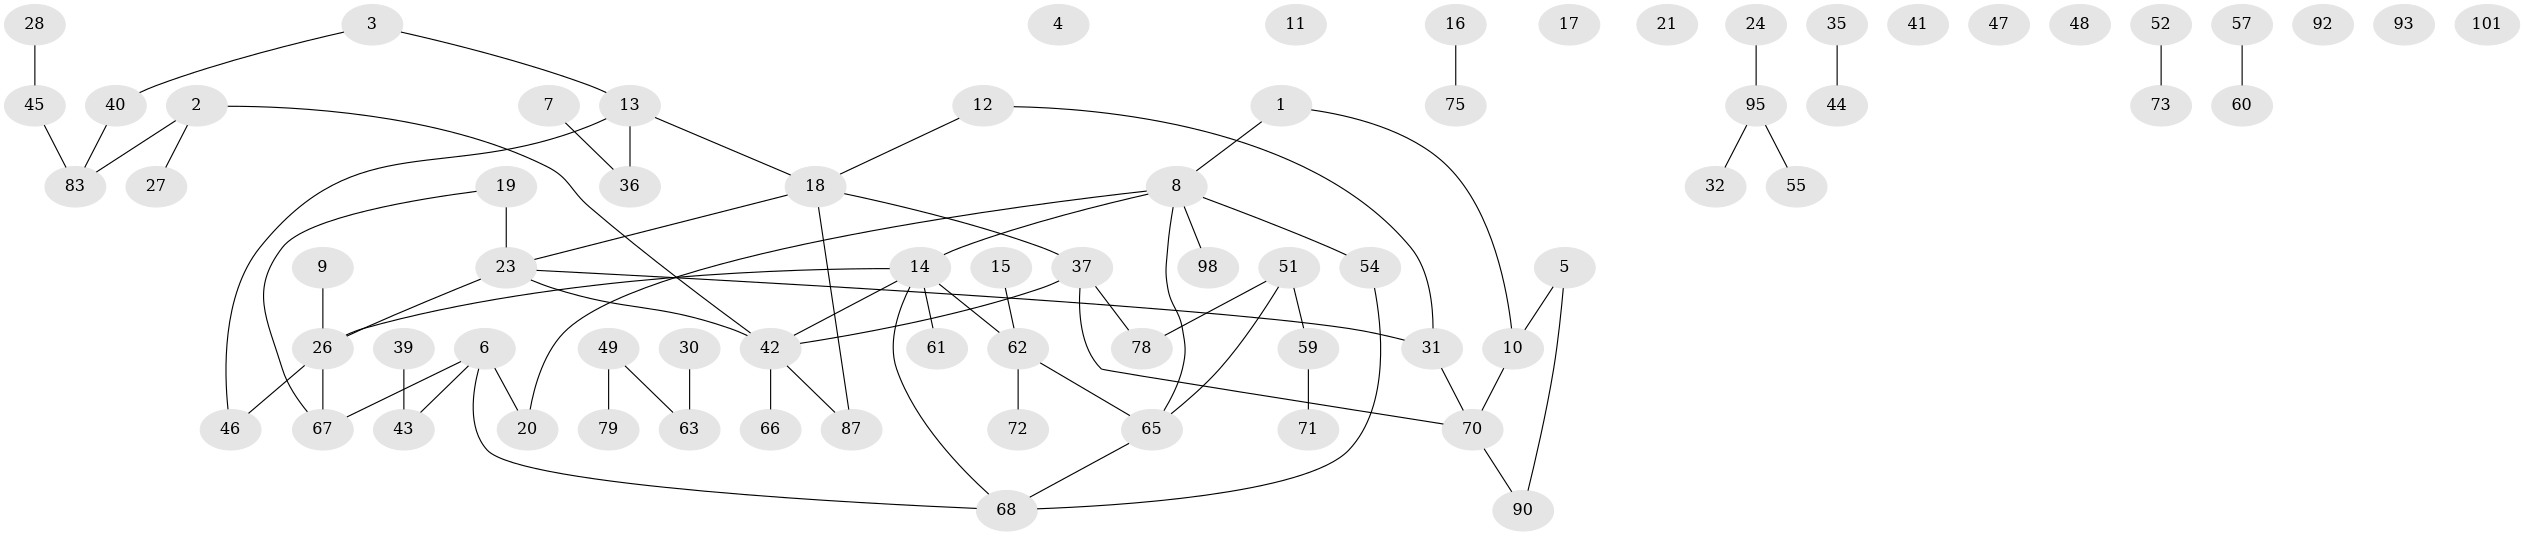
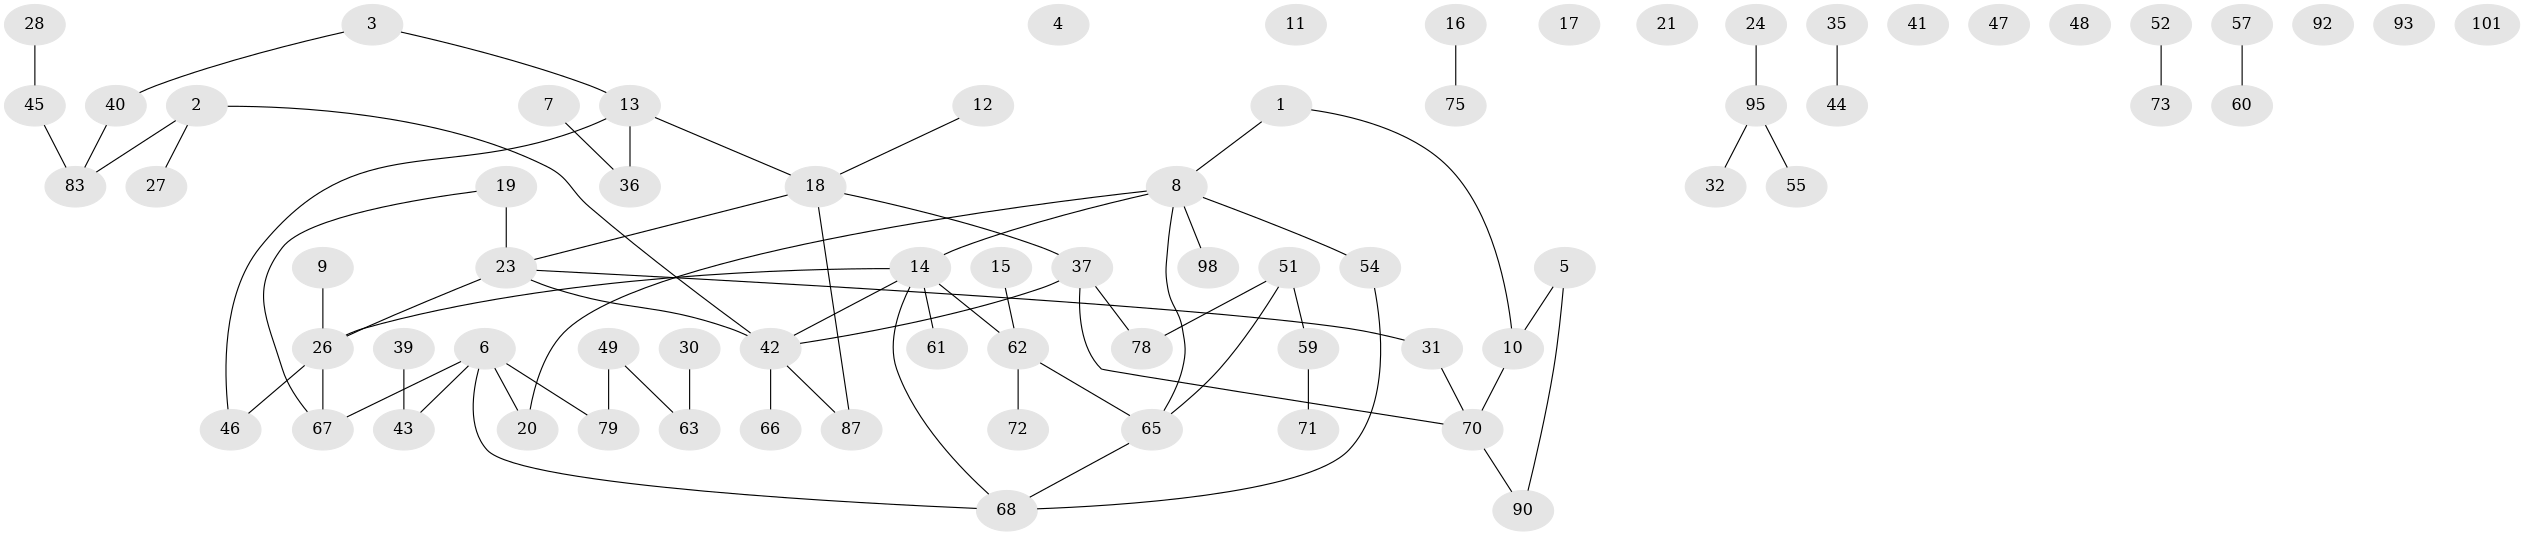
(1268, 152) -> none
none -> (547, 389)
